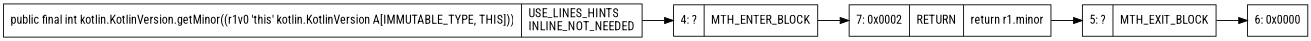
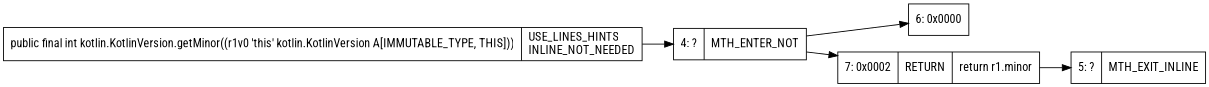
(761, 20) -> (755, 44)
(1165, 20) -> (1154, 67)
(1227, 21) -> (853, 30)
